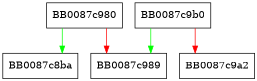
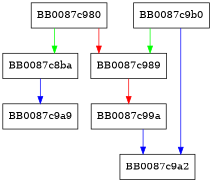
(195, 37) -> (181, 88)
none -> (40, 116)
none -> (129, 116)
